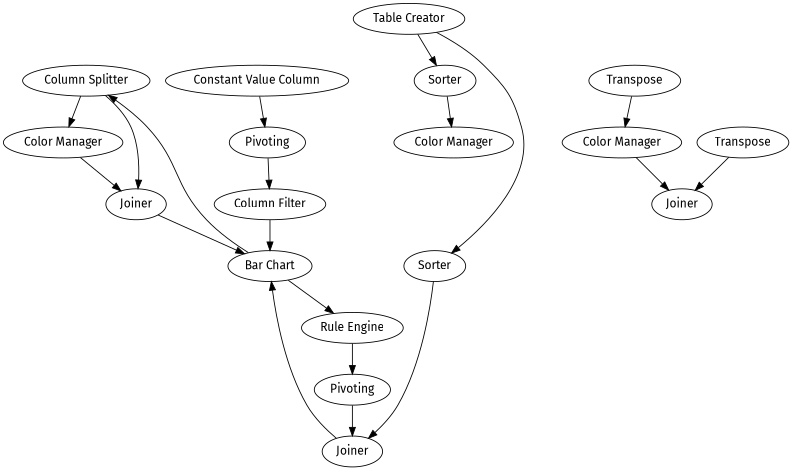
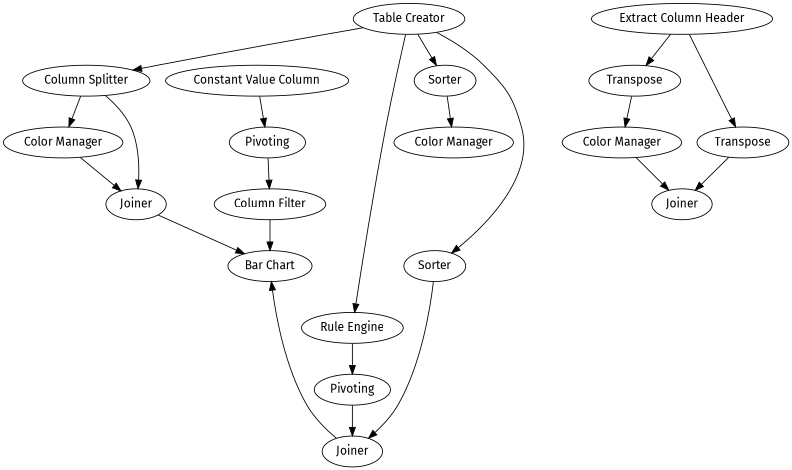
none -> (682, 19)
(179, 179) -> (252, 48)
(307, 294) -> (378, 169)
